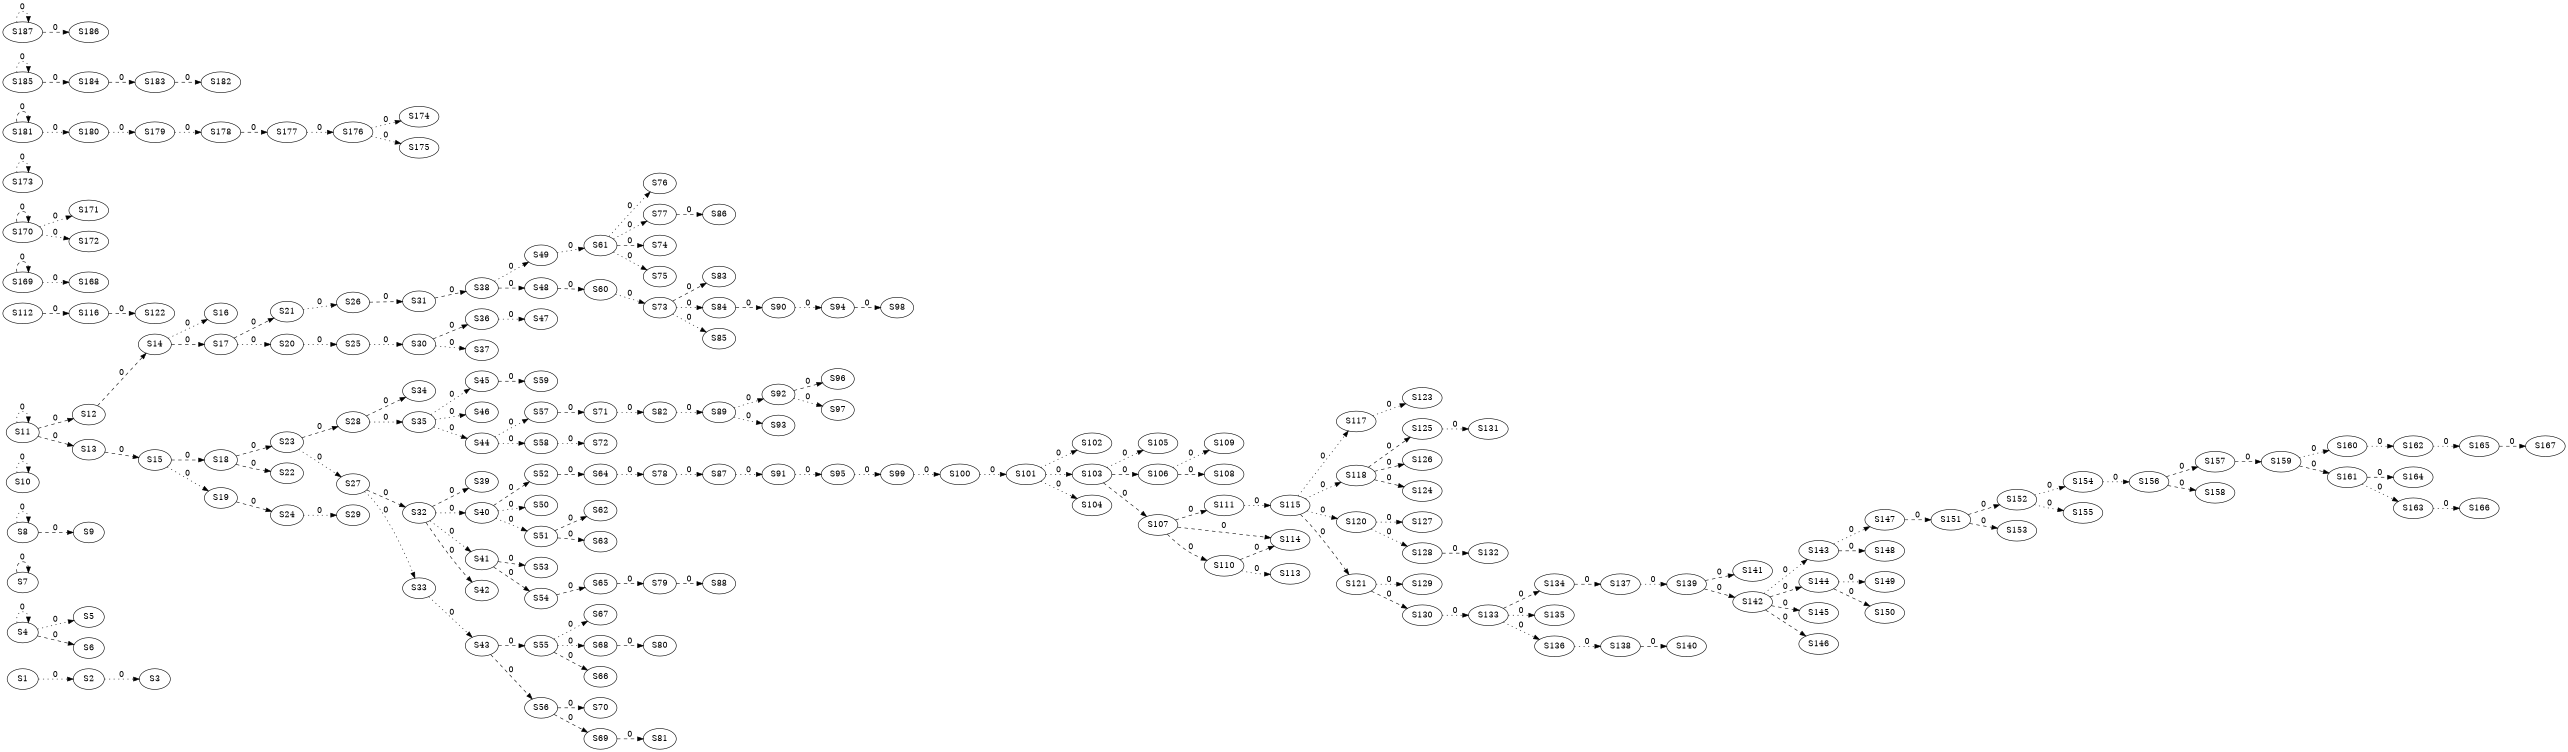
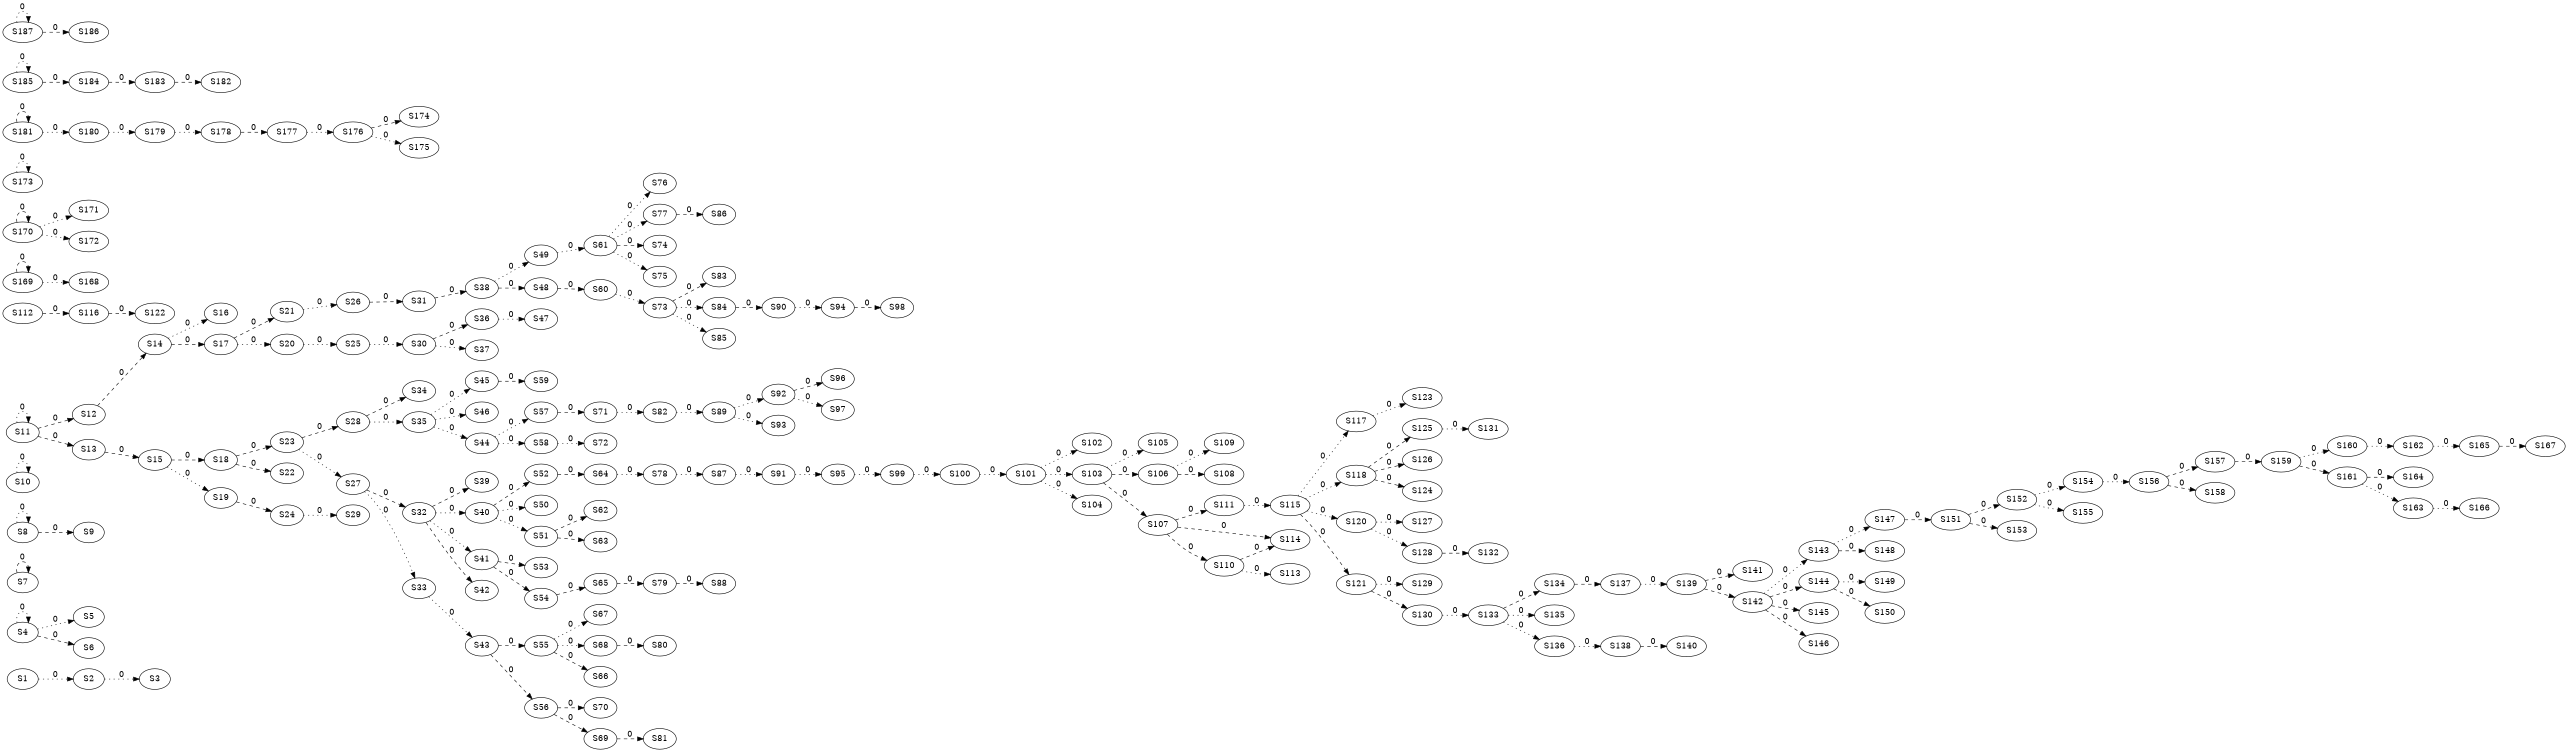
(383, 125) -> (383, 125)
